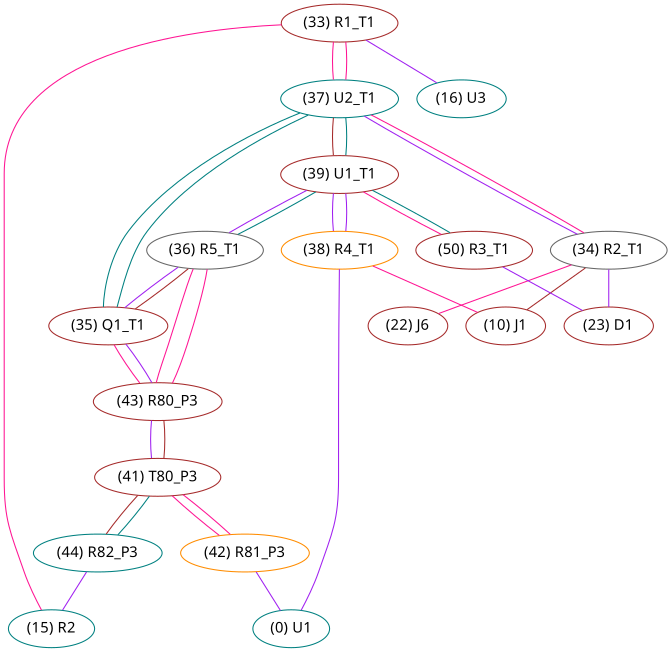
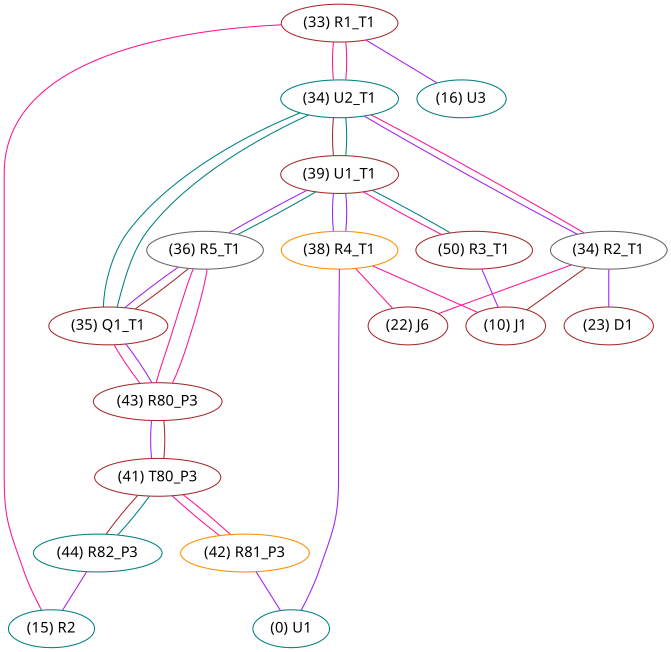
(340, 99) -> (340, 99)
none -> (374, 288)
(543, 289) -> (490, 287)
